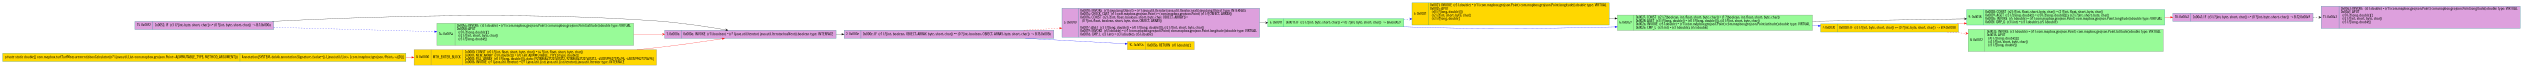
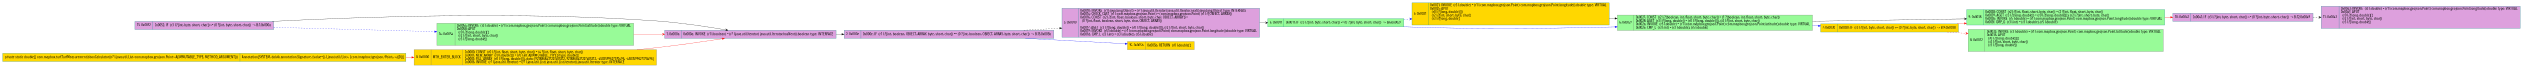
(1042, 29) -> (1042, 29)
